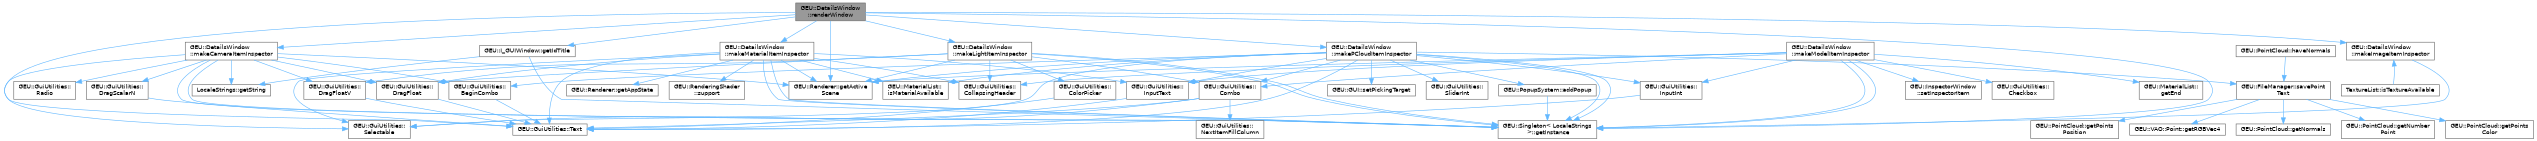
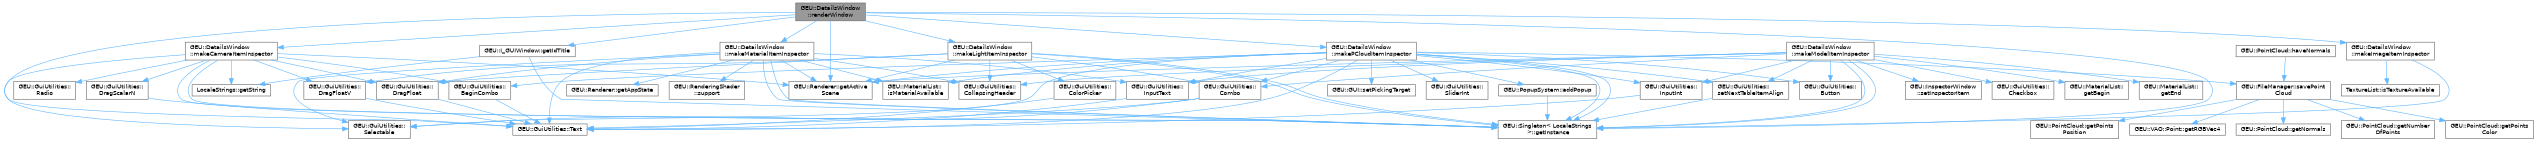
(2394, 75) -> (2386, 69)
none -> (1751, 90)
none -> (1830, 90)
none -> (2097, 90)
(2283, 90) -> (2283, 90)
(1230, 130) -> none
(2388, 130) -> (2388, 130)
